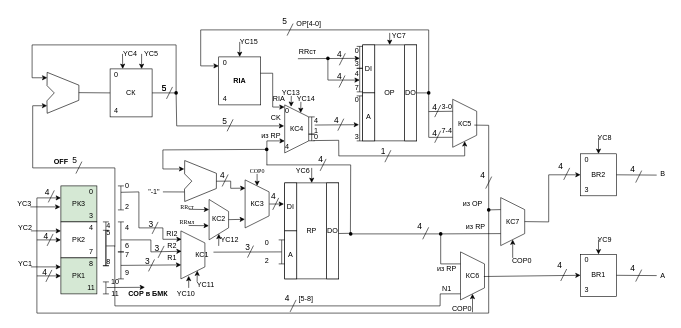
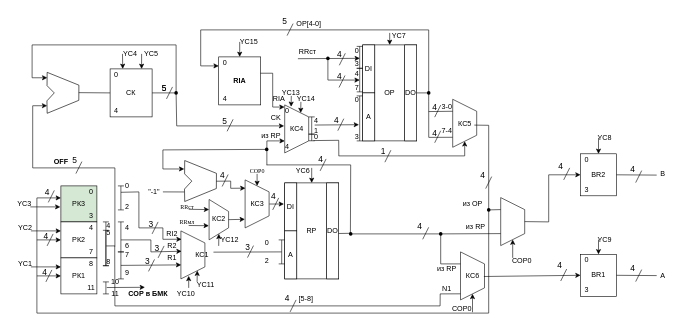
(513, 221) -> none
(79, 276) -> (79, 276)
